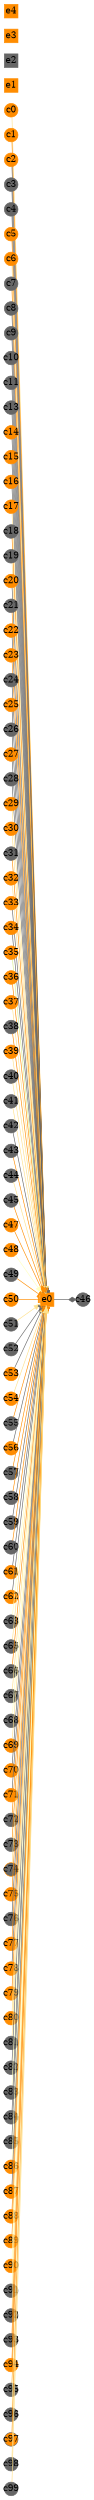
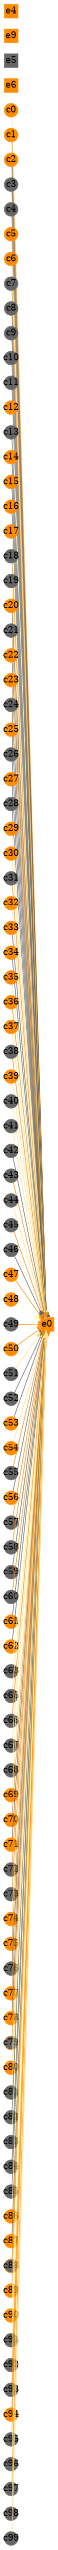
(11, 36) -> (11, 36)
(11, 61) -> (11, 61)
(11, 85) -> (11, 85)
none -> (11, 408)
(61, 1300) -> (27, 1283)
(29, 1537) -> (29, 1574)
(11, 1869) -> (11, 1919)
(11, 1993) -> (11, 2043)
(11, 2216) -> (11, 2266)
(11, 2439) -> (11, 2489)
